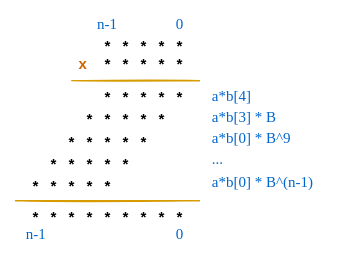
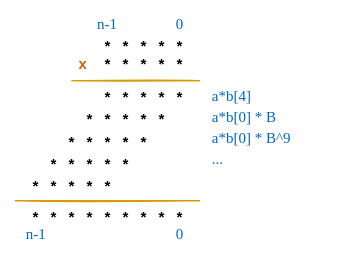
(250, 117) -> (250, 117)
(270, 181) -> none
